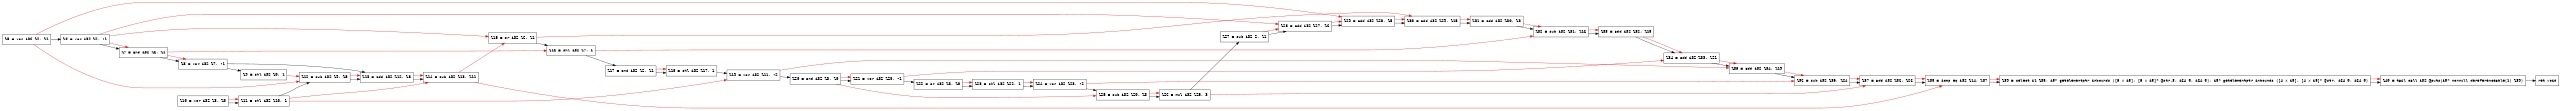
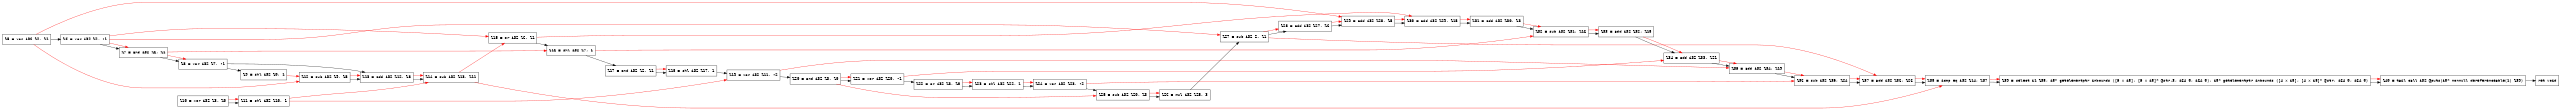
(687, 14) -> (663, 25)
(293, 90) -> none
(1537, 94) -> (1573, 45)
